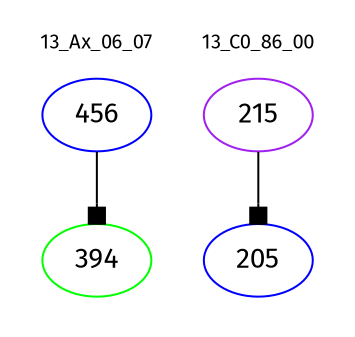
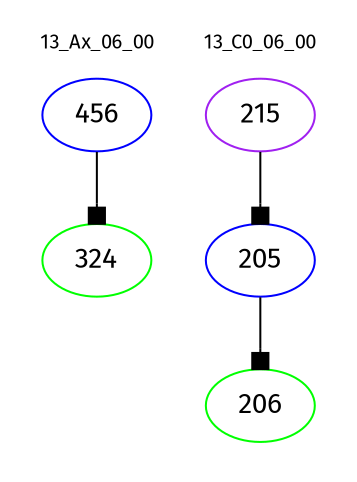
(97, 43) -> (98, 43)
(258, 43) -> (260, 43)
(97, 260) -> (97, 260)
none -> (260, 406)
